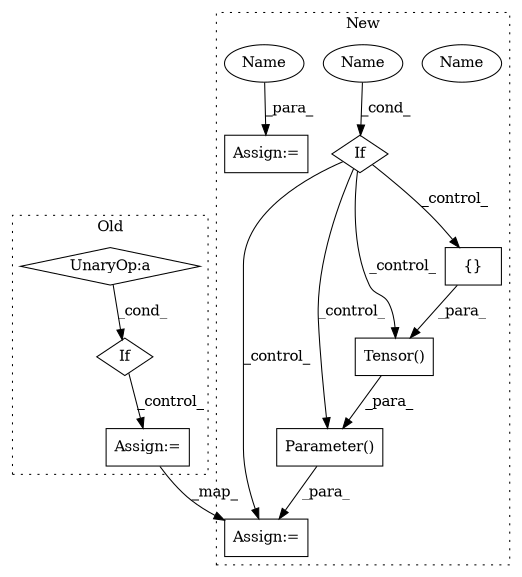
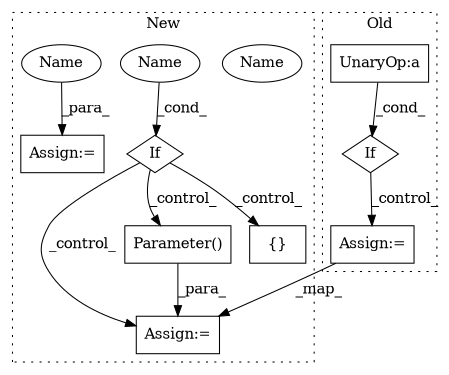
(110, 266) -> (380, 63)
(394, 357) -> none
